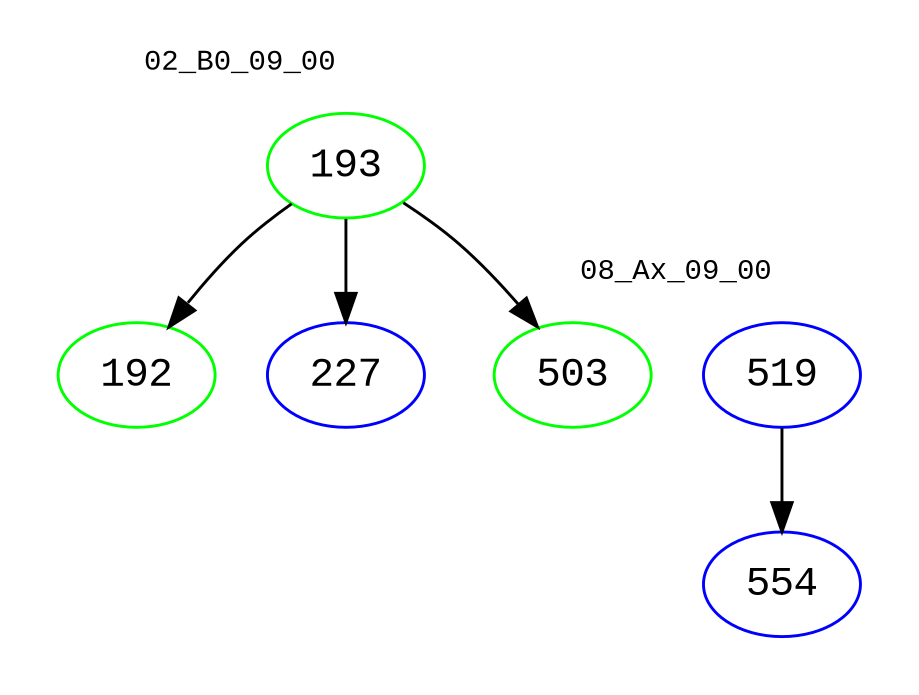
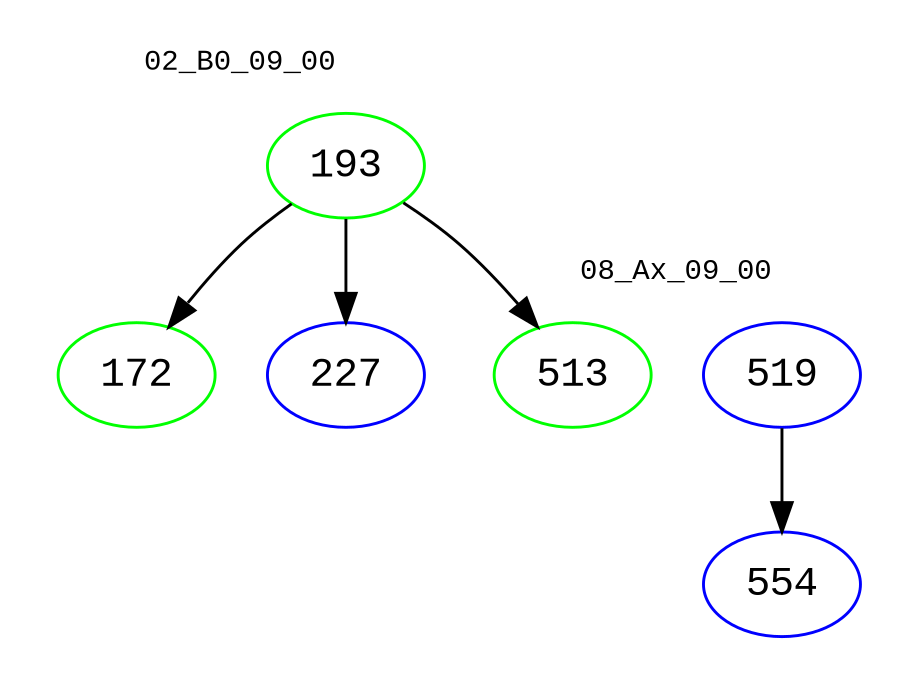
(137, 375) -> (137, 375)
(573, 375) -> (573, 375)
